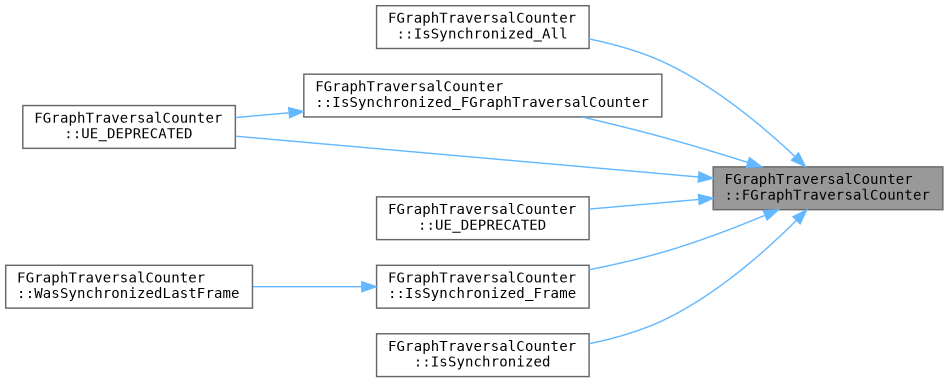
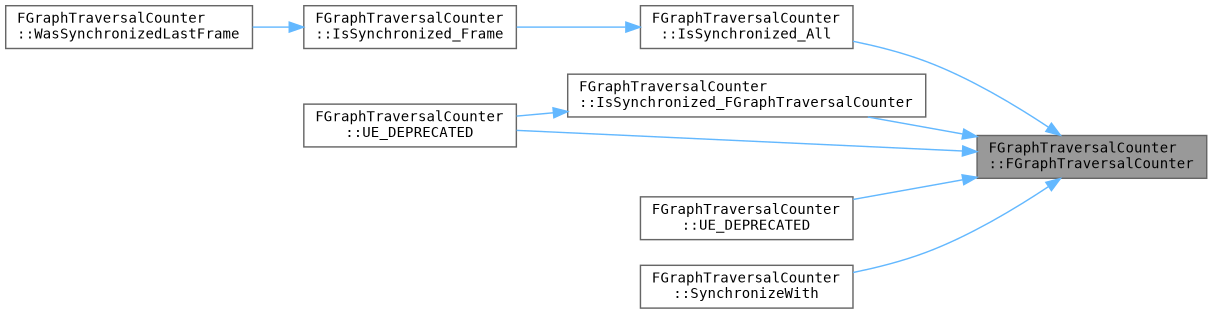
(679, 247) -> (571, 27)
(483, 355) -> (747, 287)
